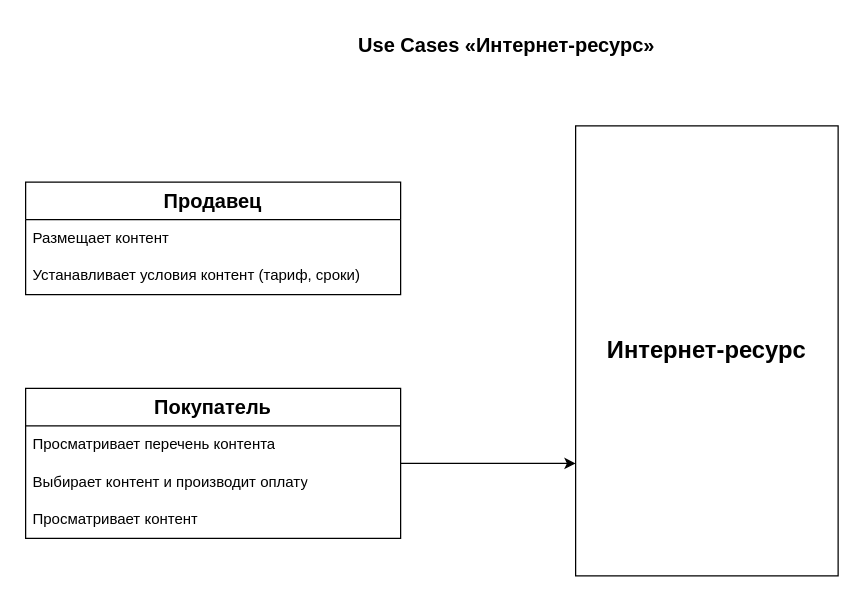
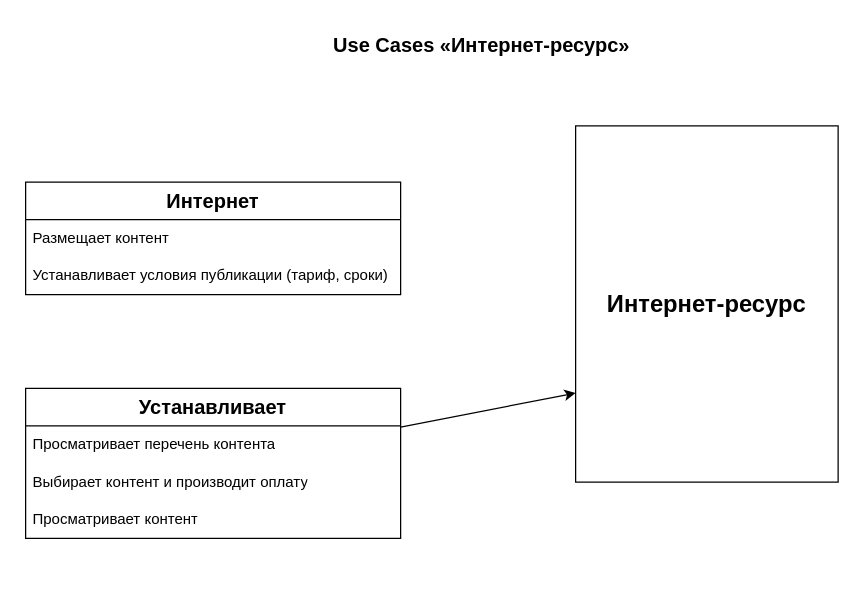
(507, 44) -> (482, 44)
(213, 201) -> (213, 201)
(208, 276) -> (214, 276)
(707, 351) -> (707, 304)
(213, 407) -> (213, 407)
